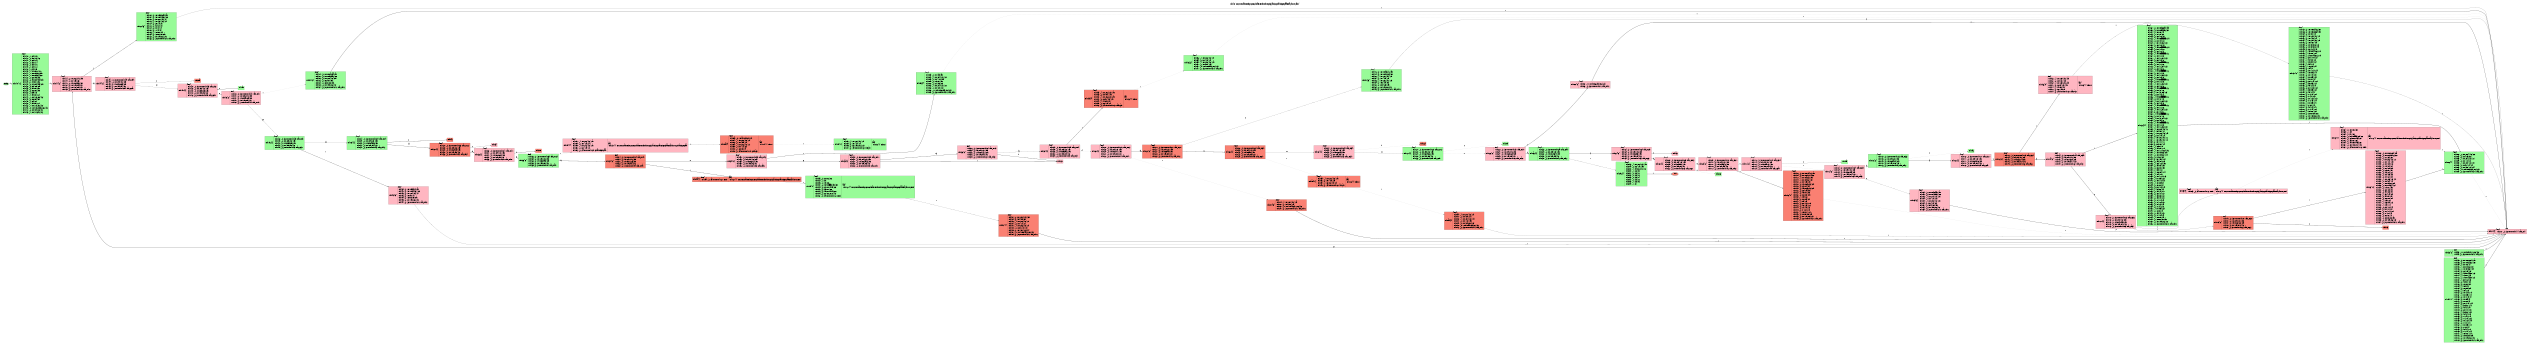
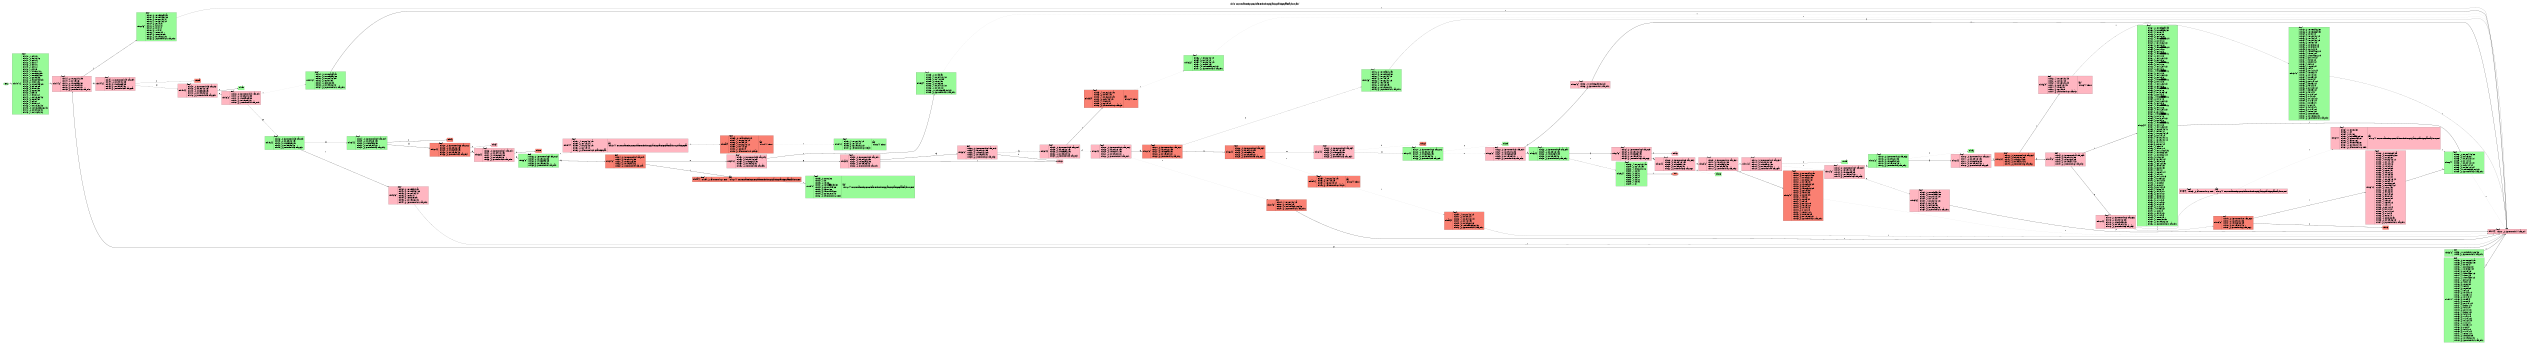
(6, 84) -> (6, 84)
(228, 89) -> (227, 90)
(1019, 226) -> none
